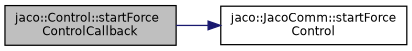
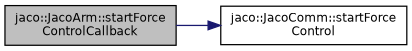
(91, 25) -> (91, 25)
